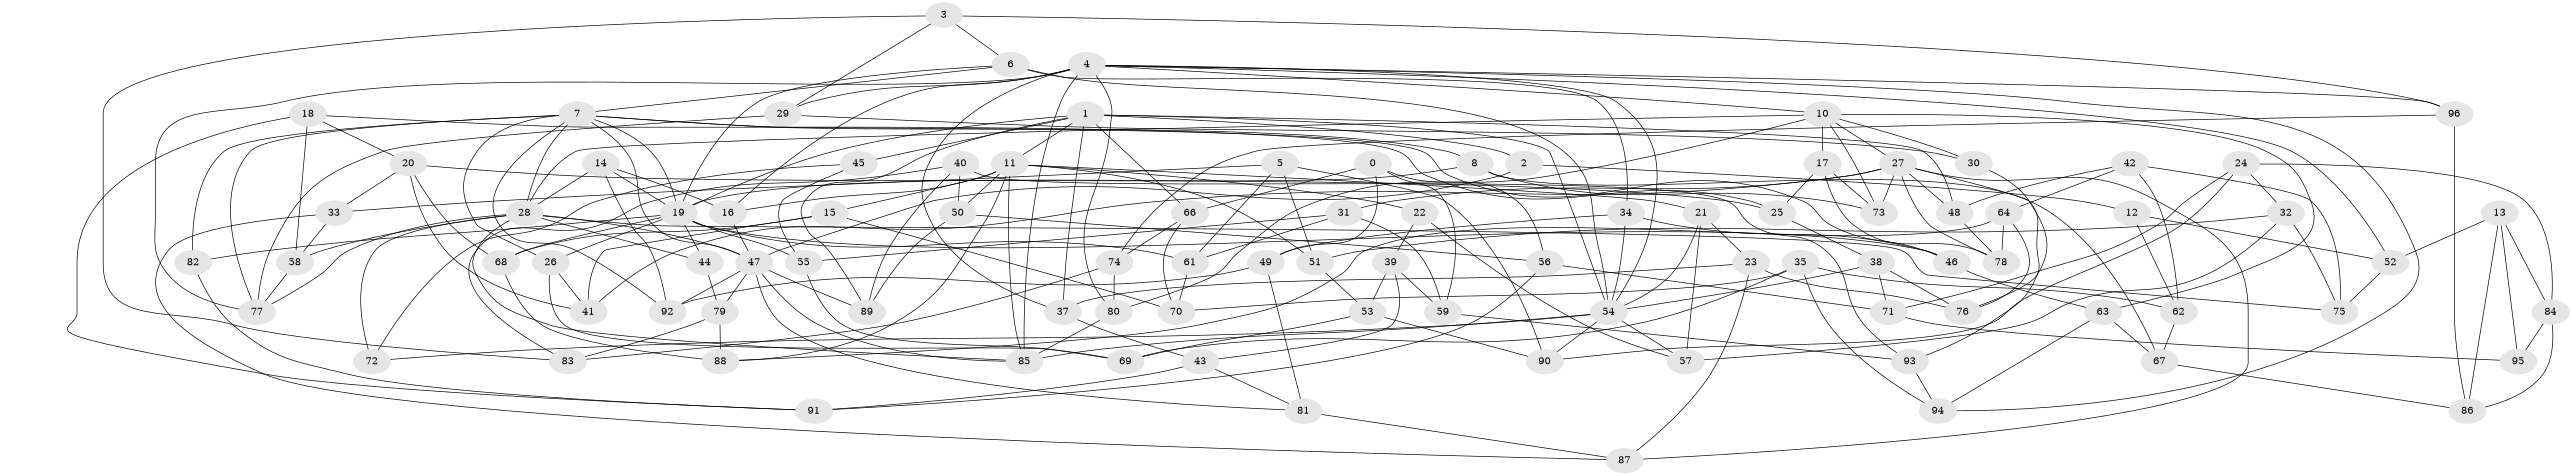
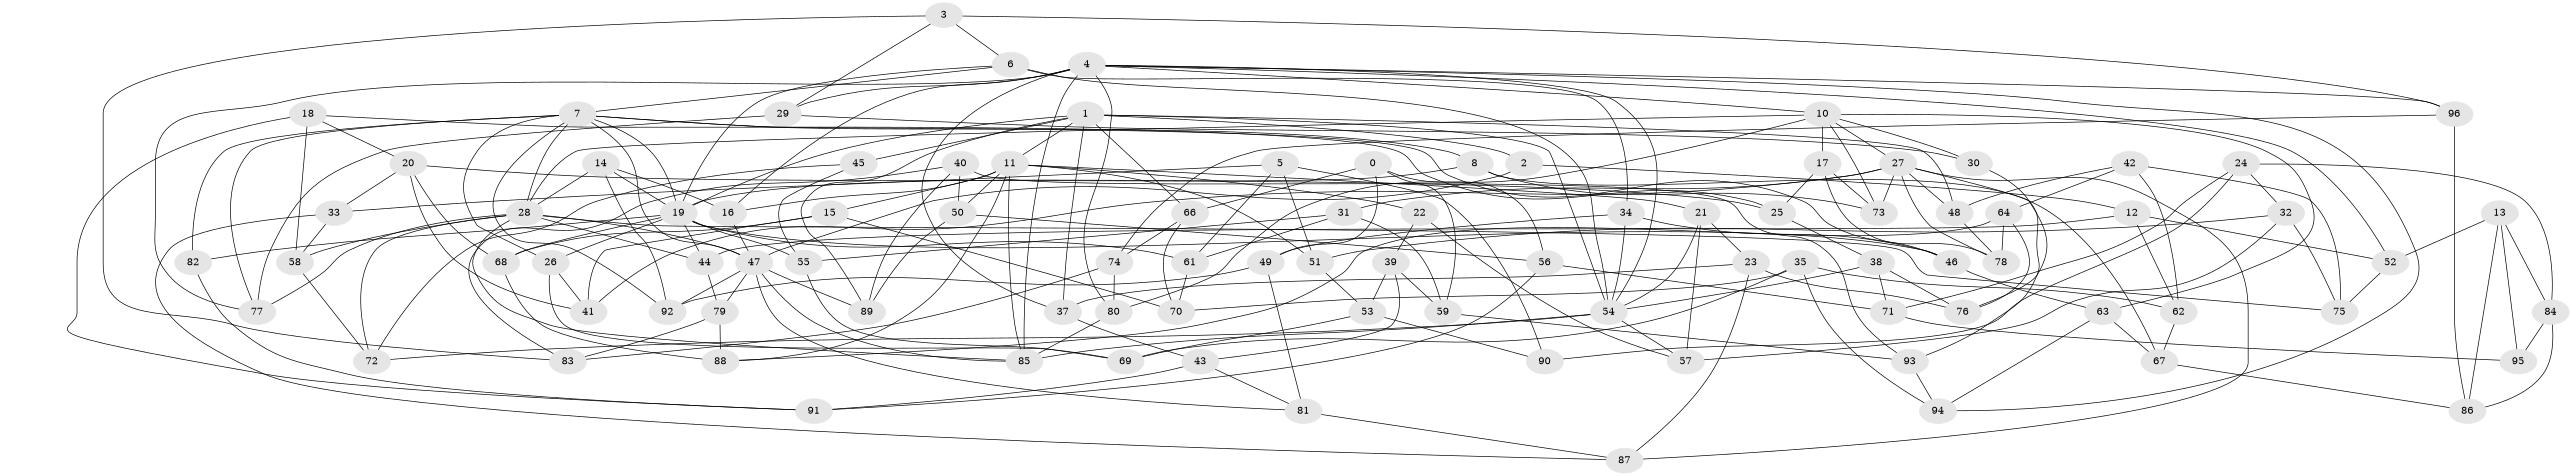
none -> (1416, 229)
(276, 287) -> (333, 312)
(1575, 338) -> none
